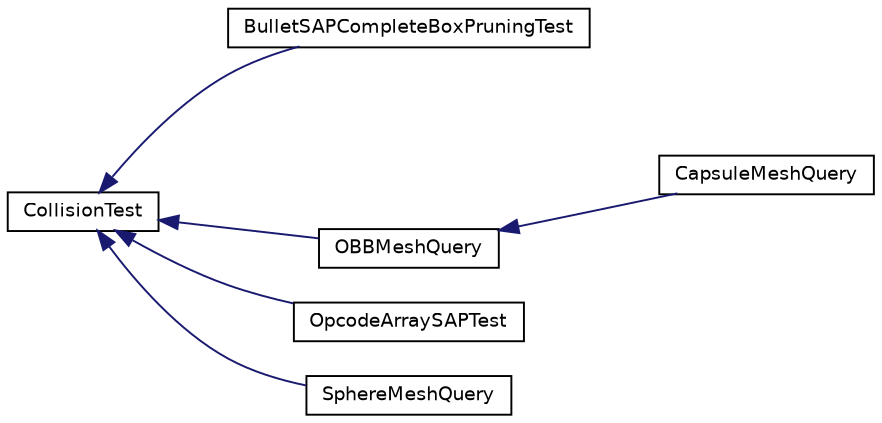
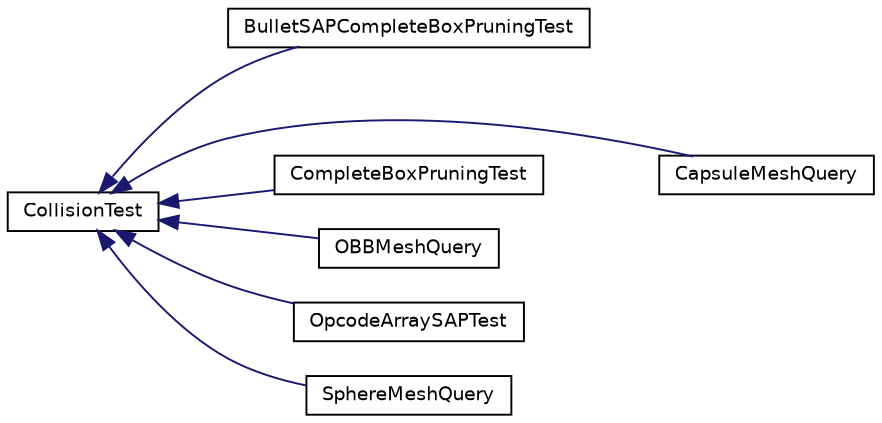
none -> (409, 175)
(598, 210) -> (406, 121)
